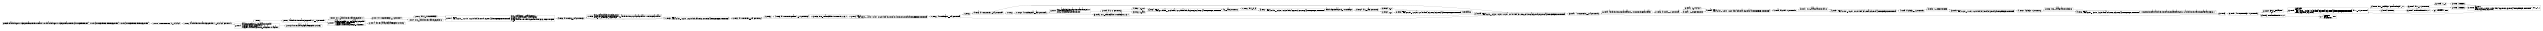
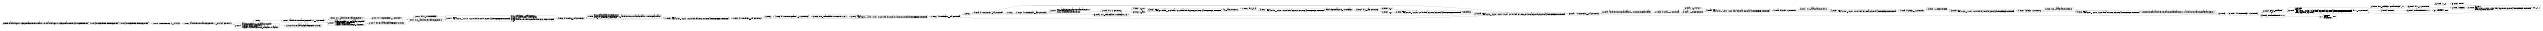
(2461, 4) -> (2461, 4)
